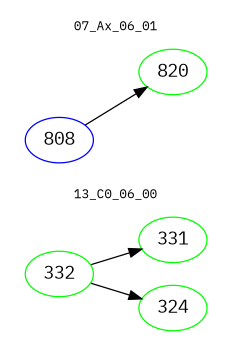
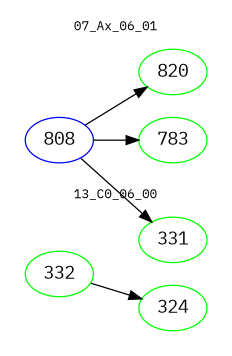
none -> (173, 140)
(110, 259) -> (118, 191)
